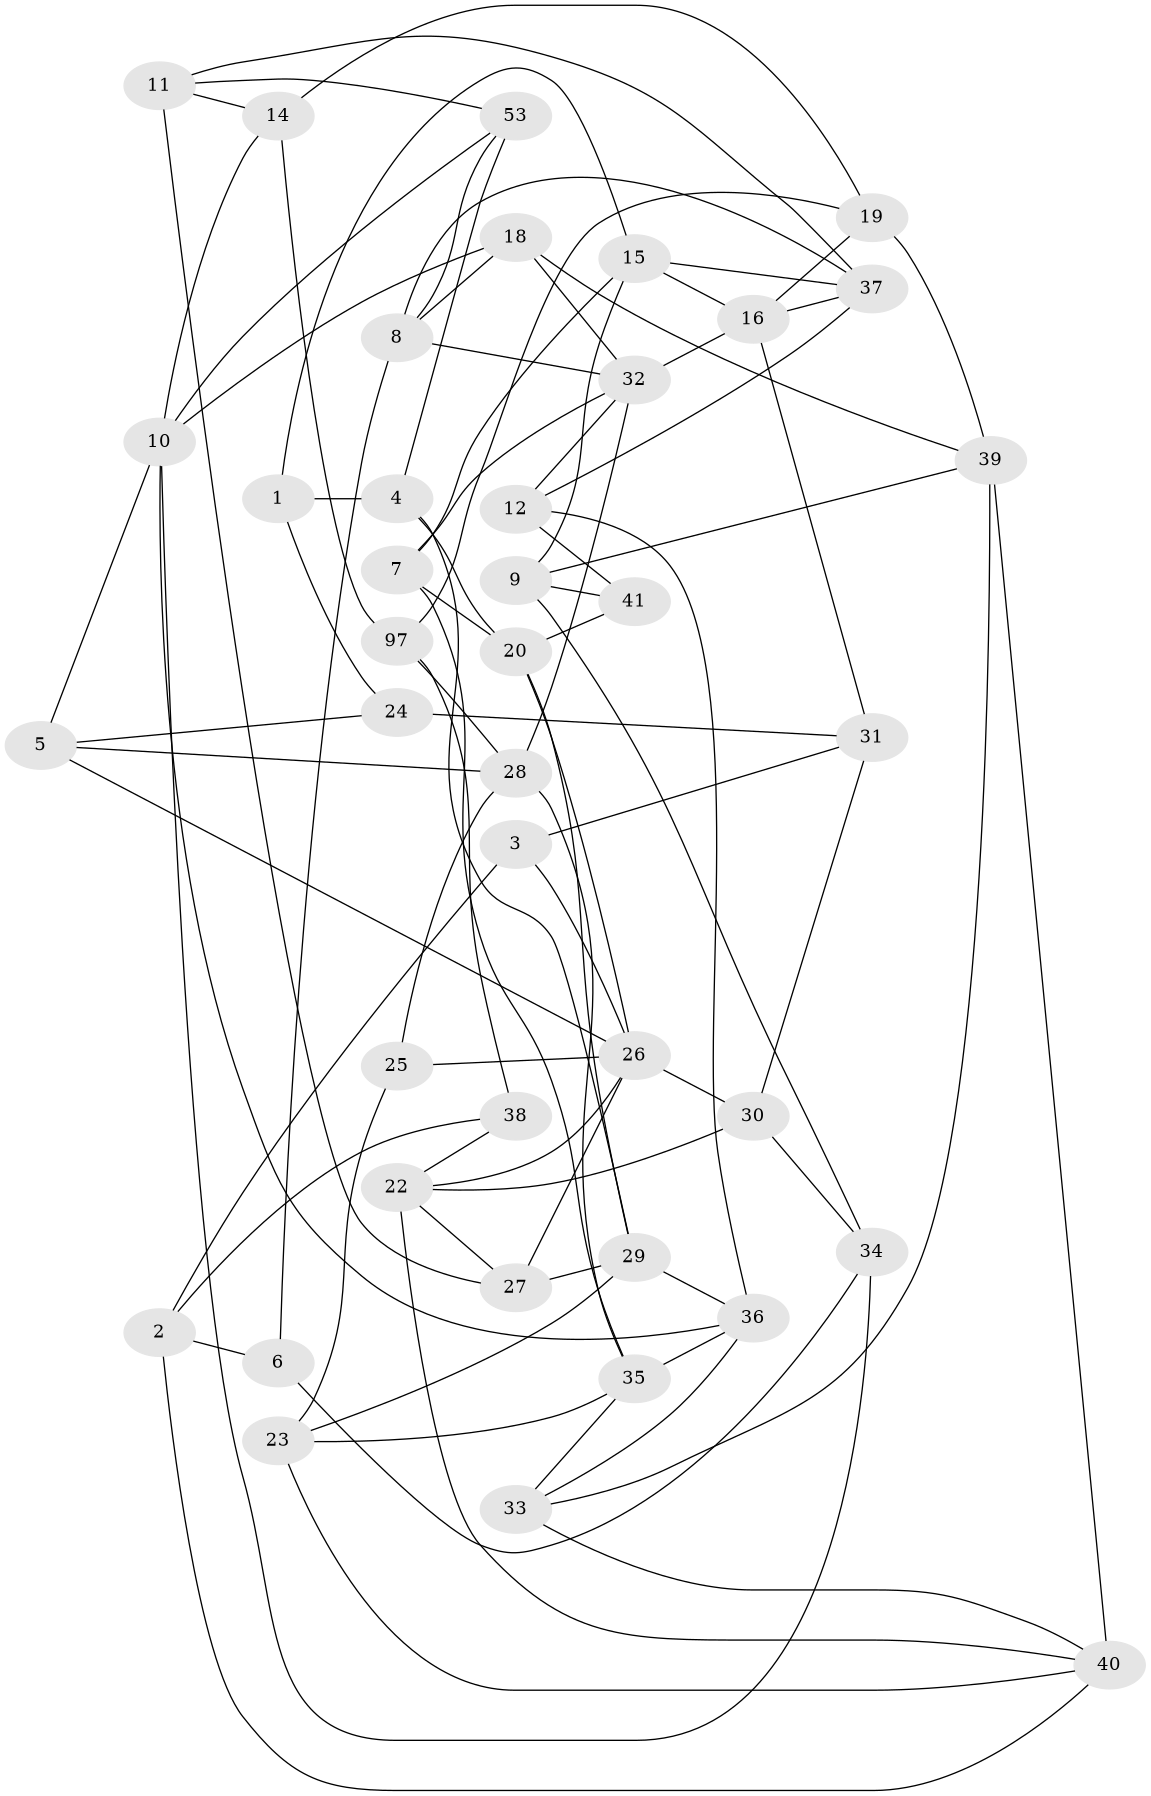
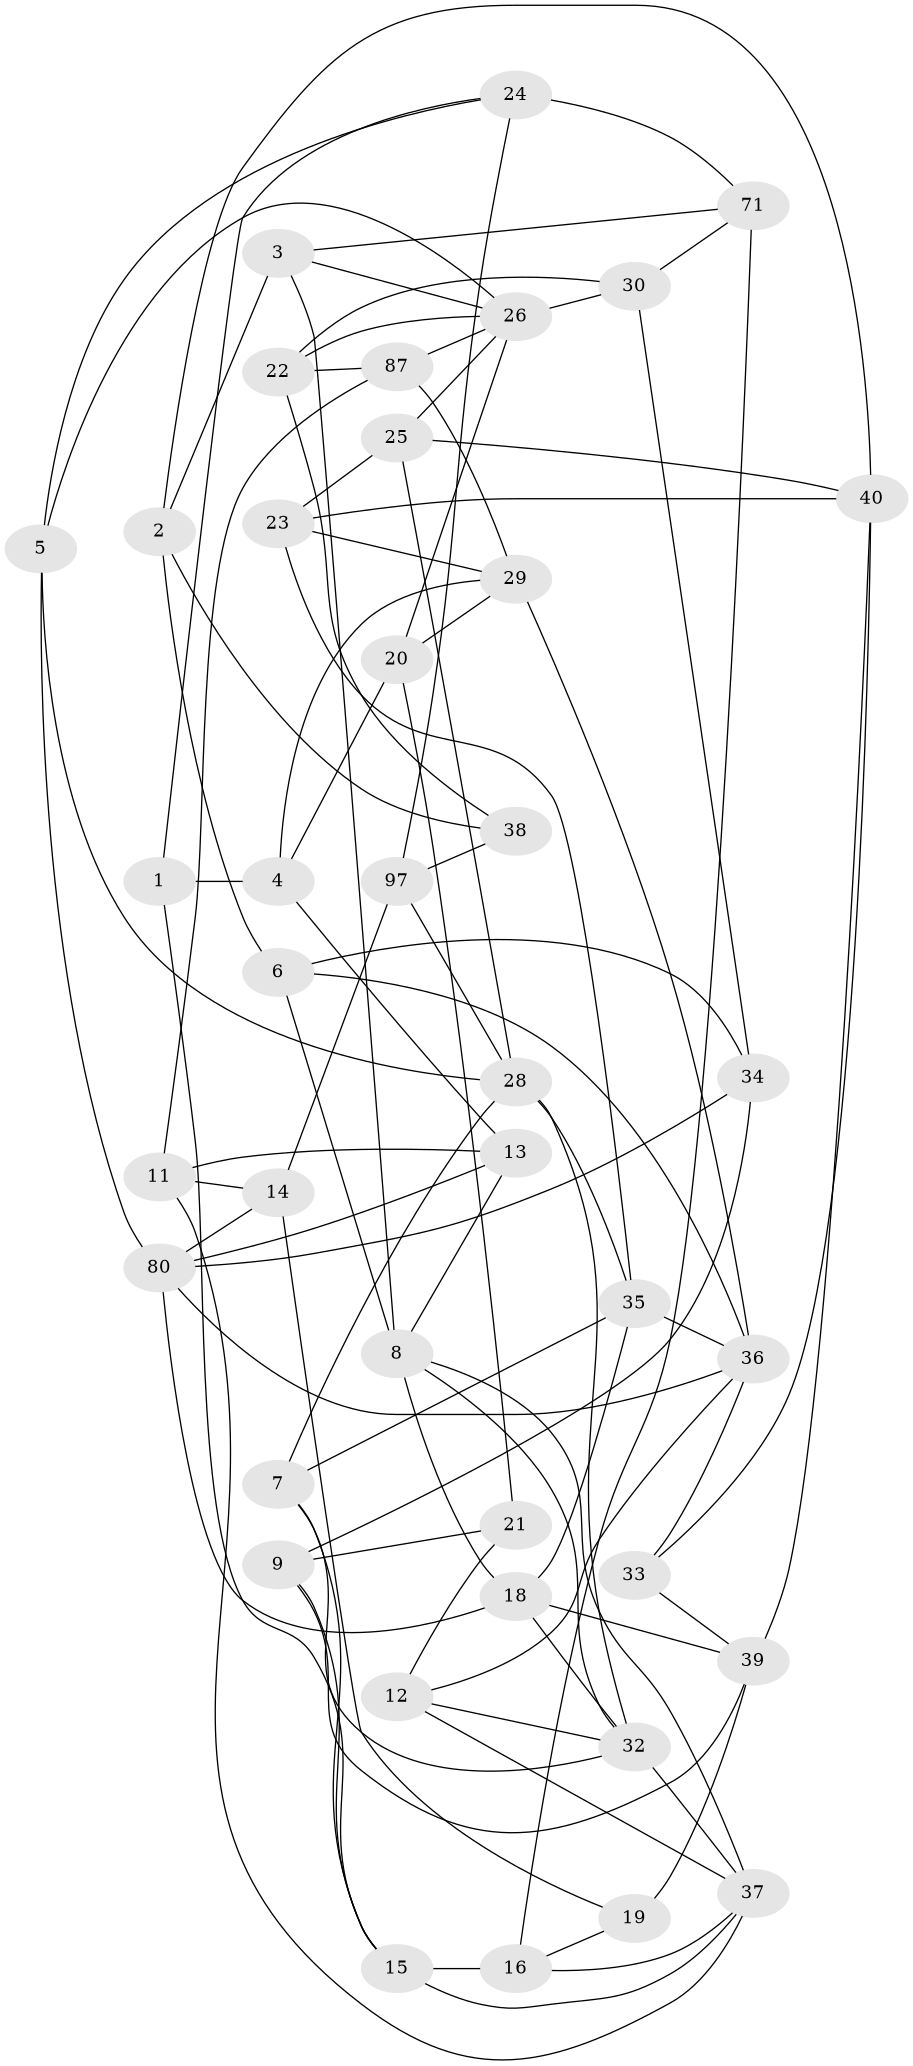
(516, 116) -> (516, 1153)
(545, 303) -> (453, 525)
(690, 352) -> (690, 1815)
(160, 442) -> (160, 1268)
(635, 602) -> (516, 1525)
(465, 617) -> (380, 1275)
(872, 738) -> (753, 206)
none -> (352, 801)
none -> (590, 1079)
(516, 1288) -> (397, 367)
(575, 1444) -> (599, 1430)
(592, 1625) -> (636, 459)
